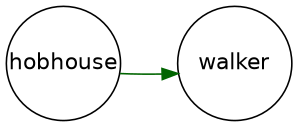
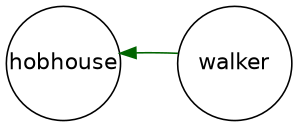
(141, 74) -> (157, 53)
